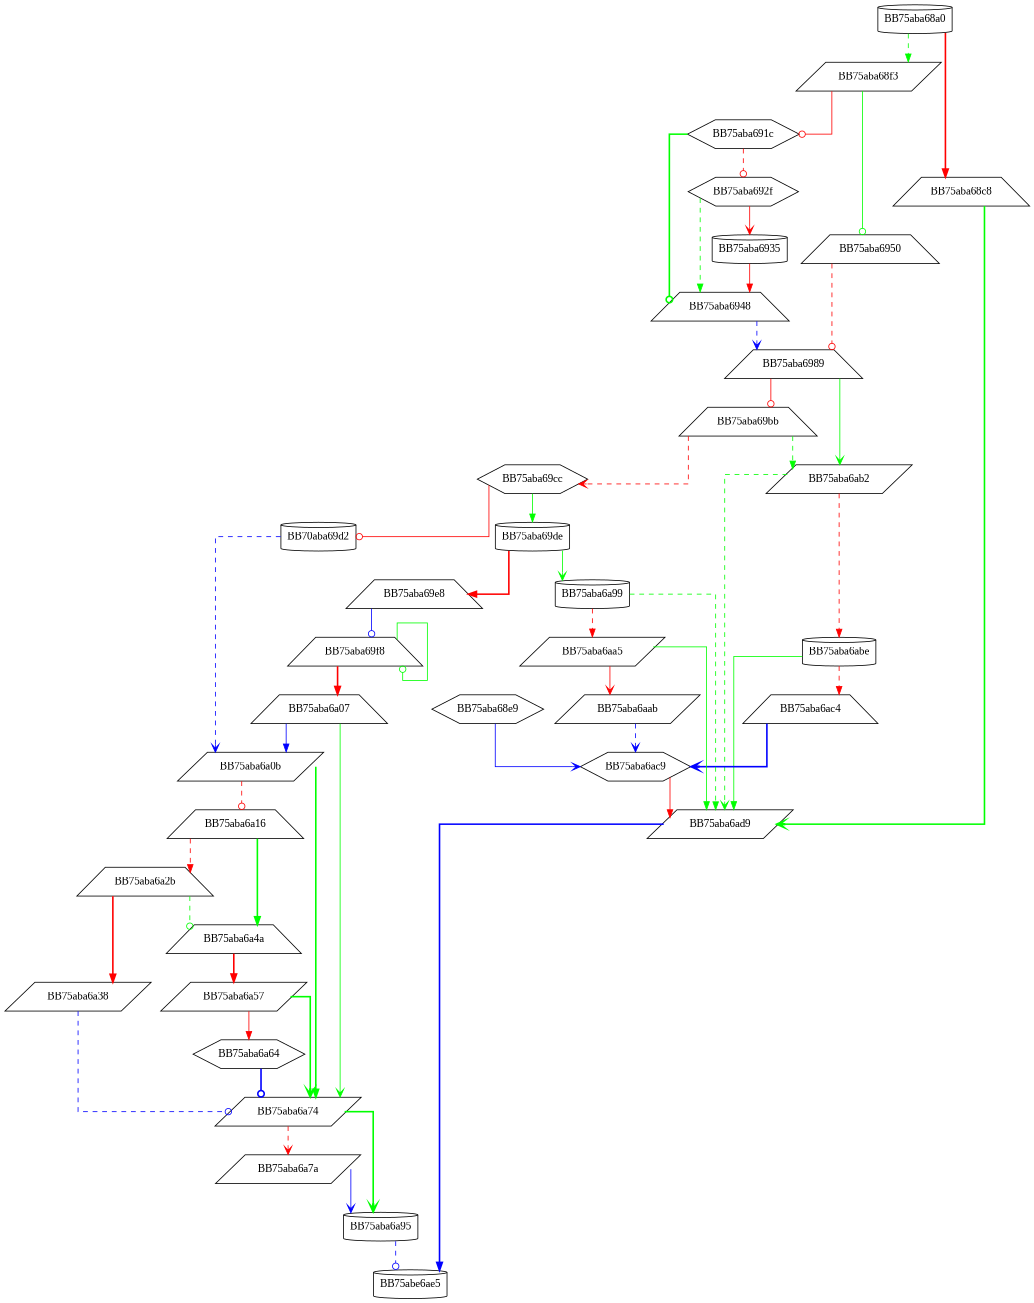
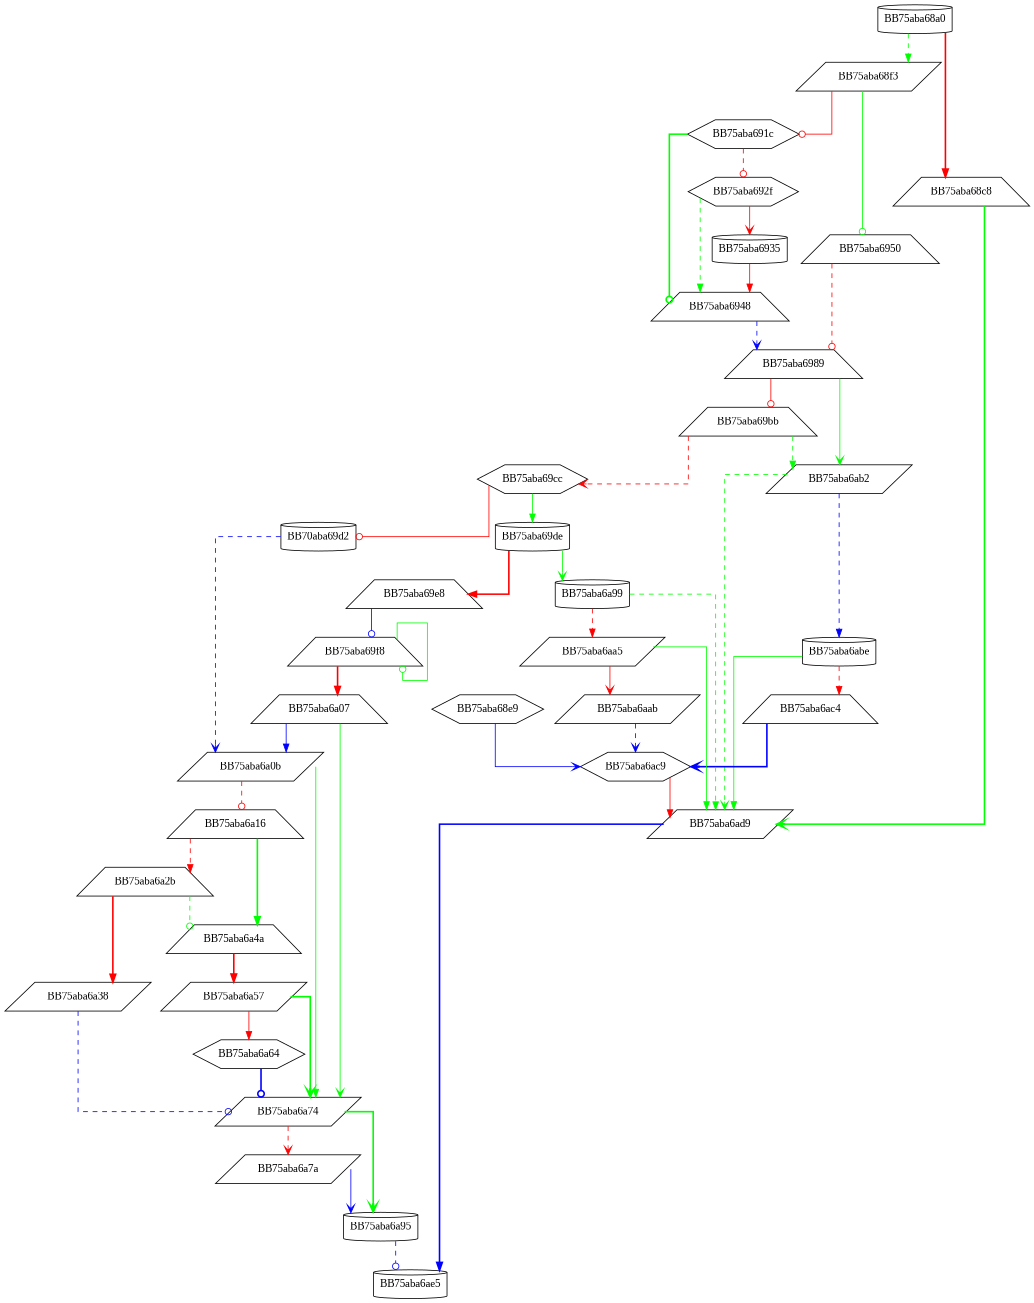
(839, 561) -> (839, 561)
(316, 928) -> (316, 928)
(410, 1284) -> (410, 1284)
